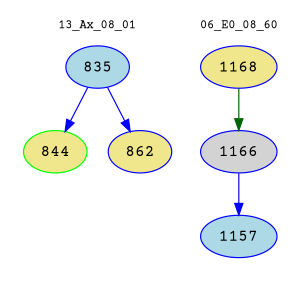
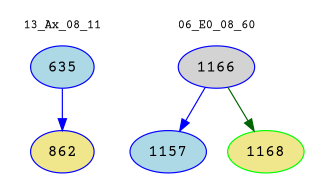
(98, 25) -> (63, 25)
(98, 67) -> (62, 67)
(239, 67) -> (266, 152)
(239, 104) -> (238, 104)
(55, 152) -> none
